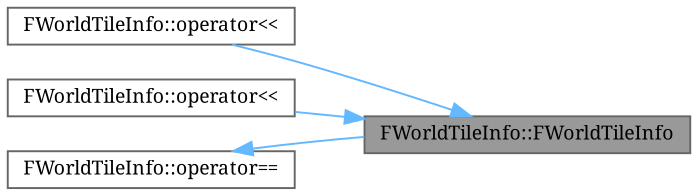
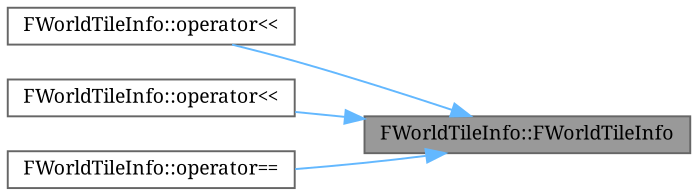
(308, 142) -> (361, 163)
